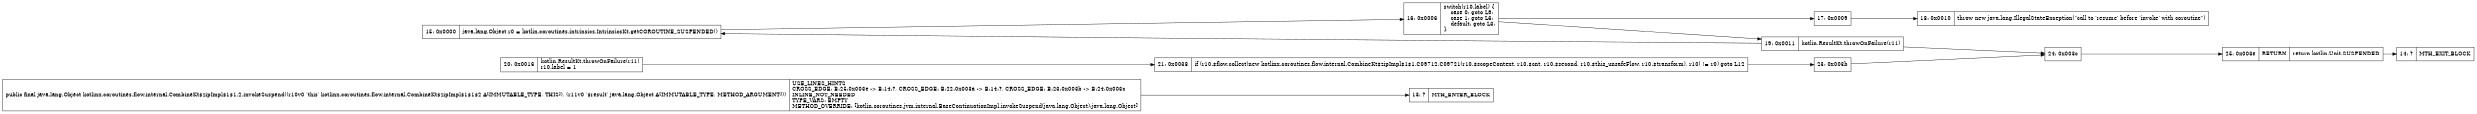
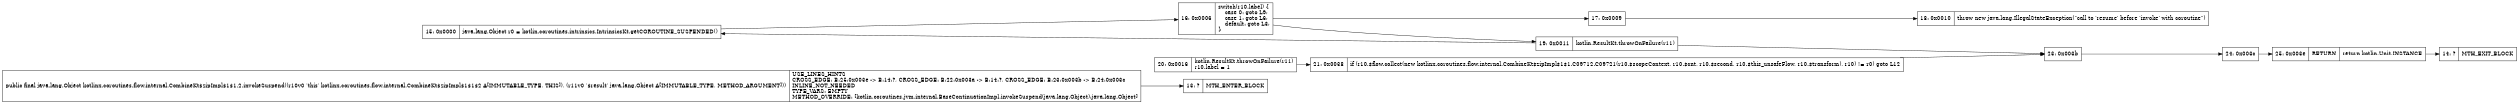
(1972, 50) -> (1859, 49)
(2336, 54) -> (2383, 54)
